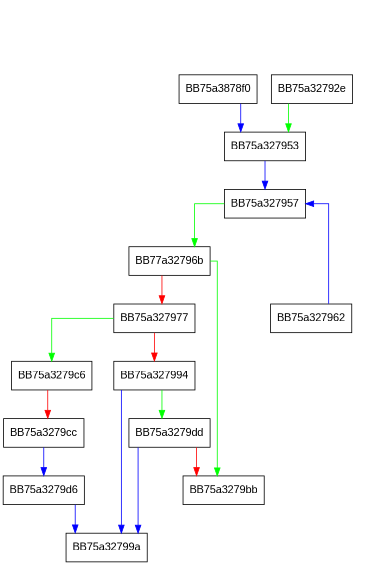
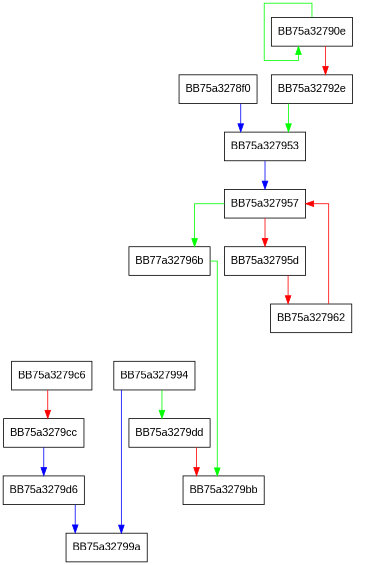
none -> (312, 32)
(218, 89) -> (218, 89)
(329, 246) -> (329, 246)
none -> (265, 261)
(154, 318) -> none
(138, 486) -> none
